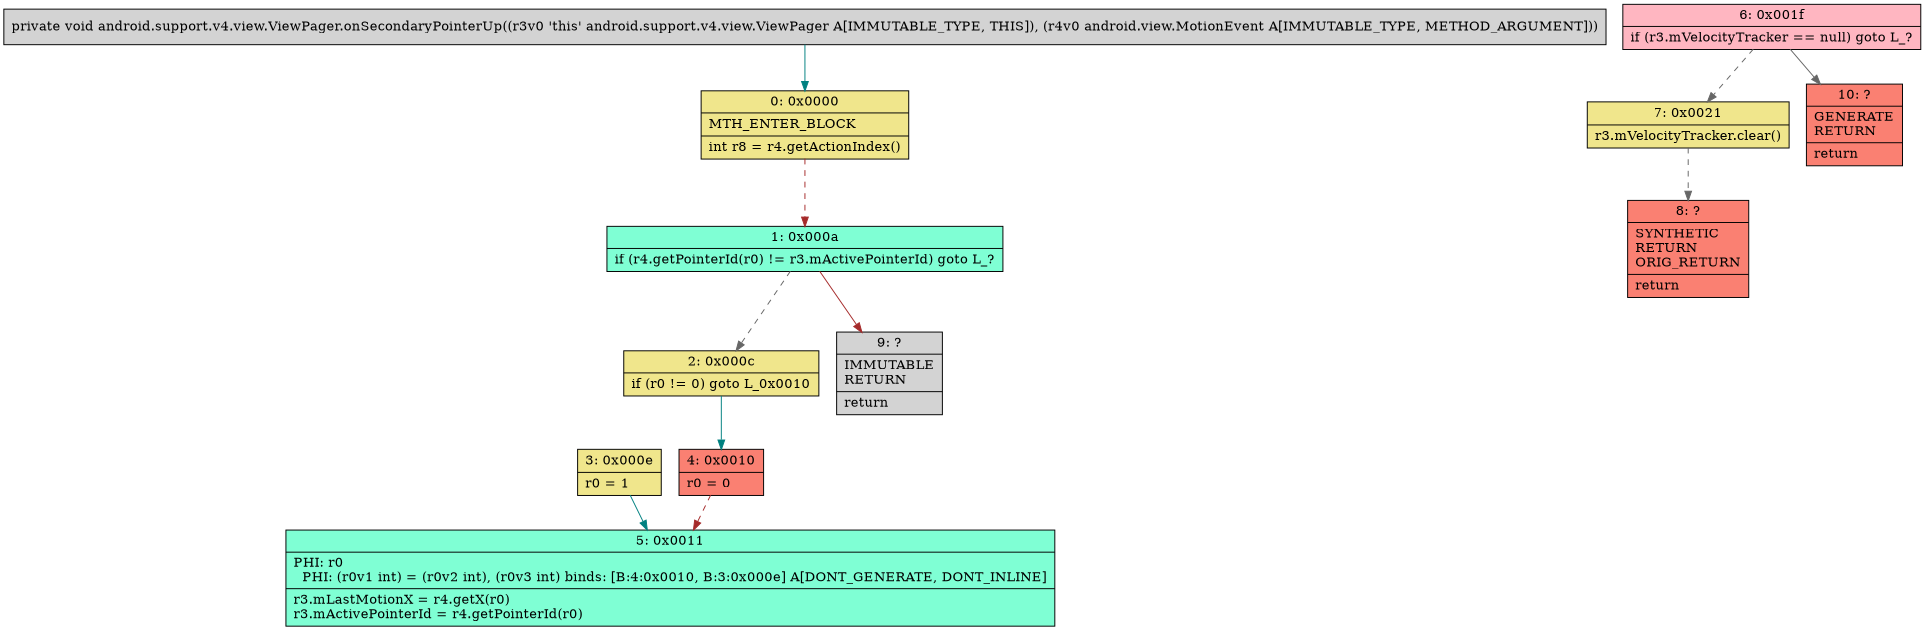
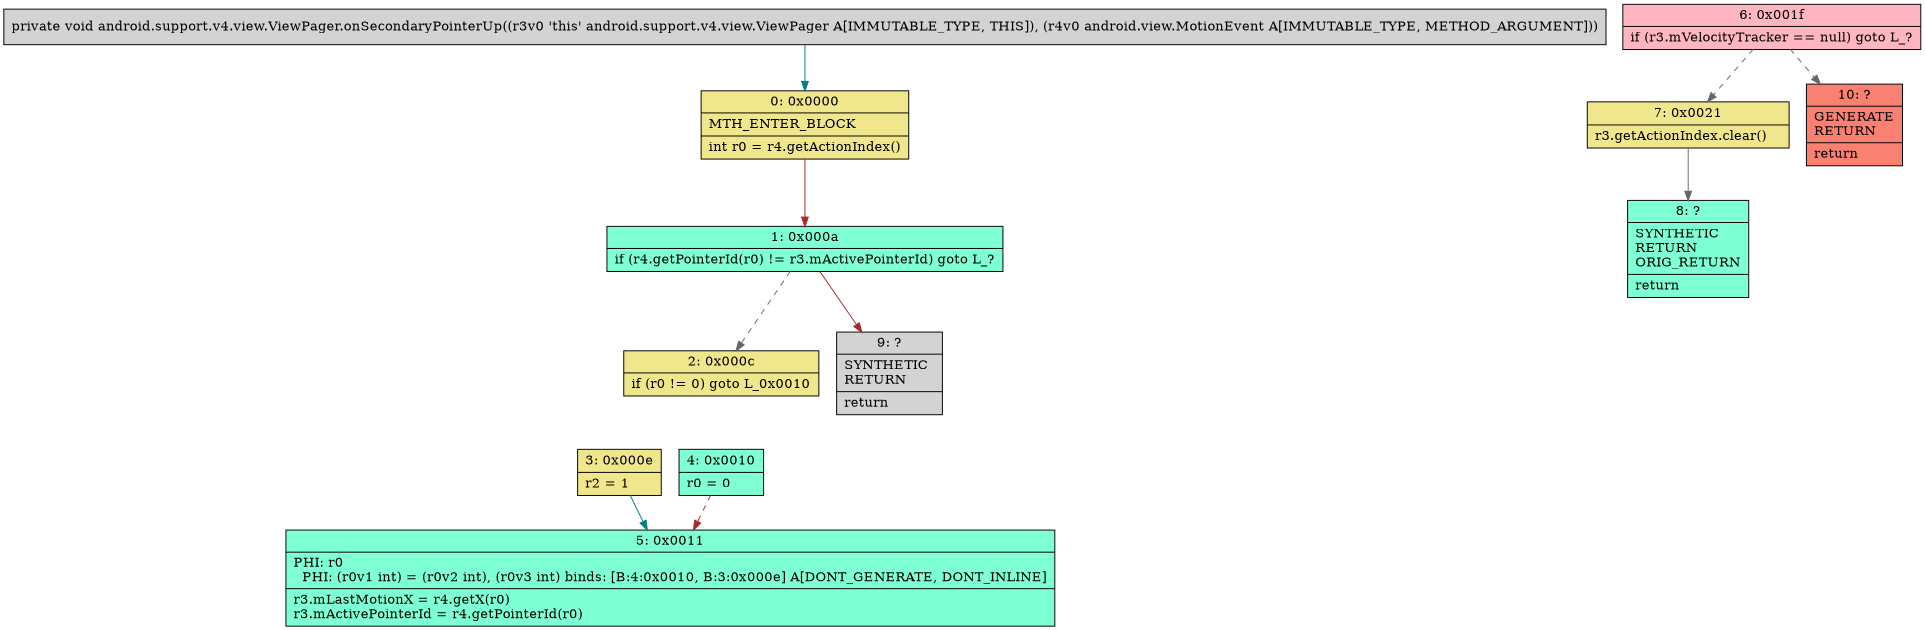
(1802, 63) -> (1802, 63)
(1688, 136) -> (1681, 136)
(805, 147) -> (805, 147)
(1688, 169) -> (1688, 169)
(805, 188) -> (805, 188)
(1688, 249) -> (1688, 249)
(890, 365) -> (887, 365)
(721, 418) -> none
(721, 472) -> (721, 472)
(607, 483) -> (607, 483)
